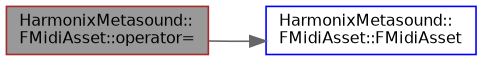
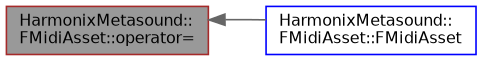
(229, 41) -> (246, 20)
